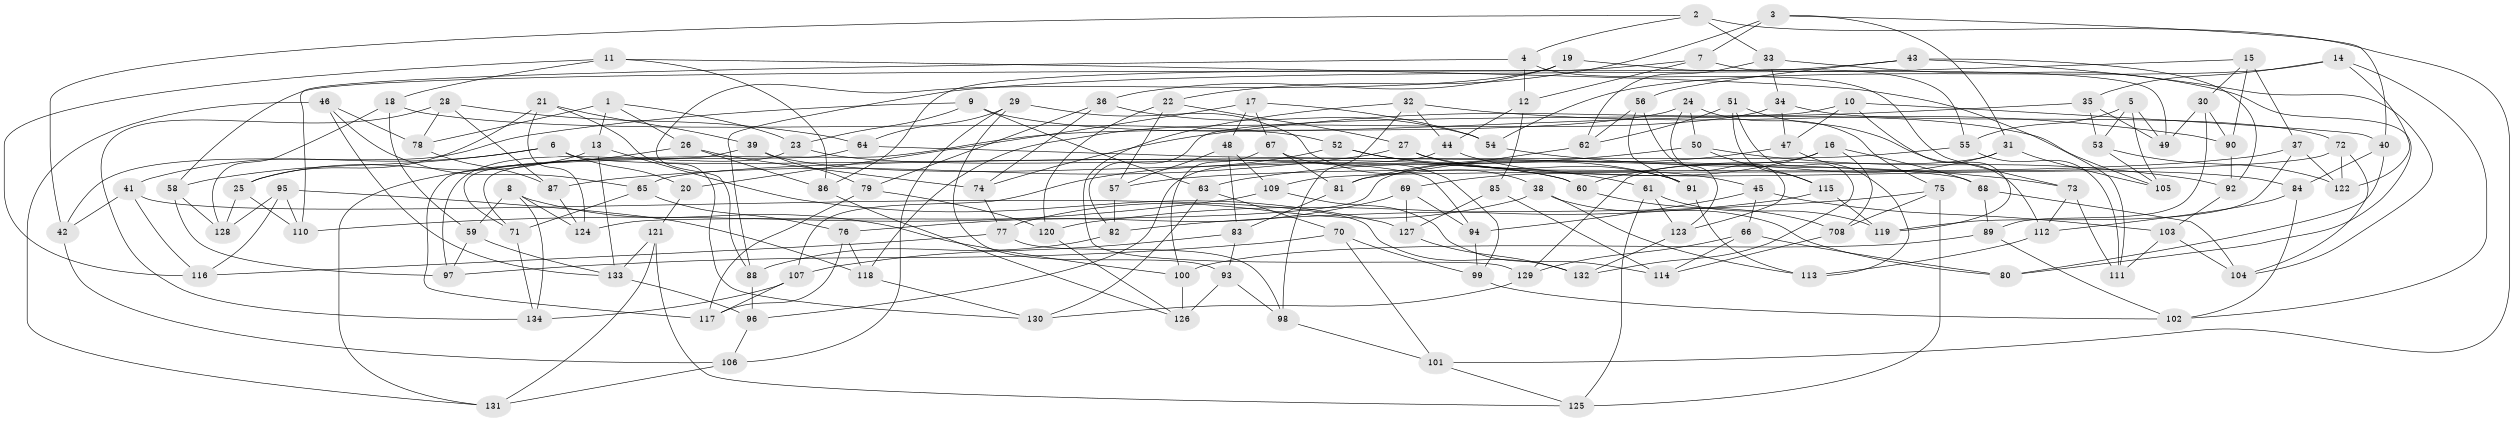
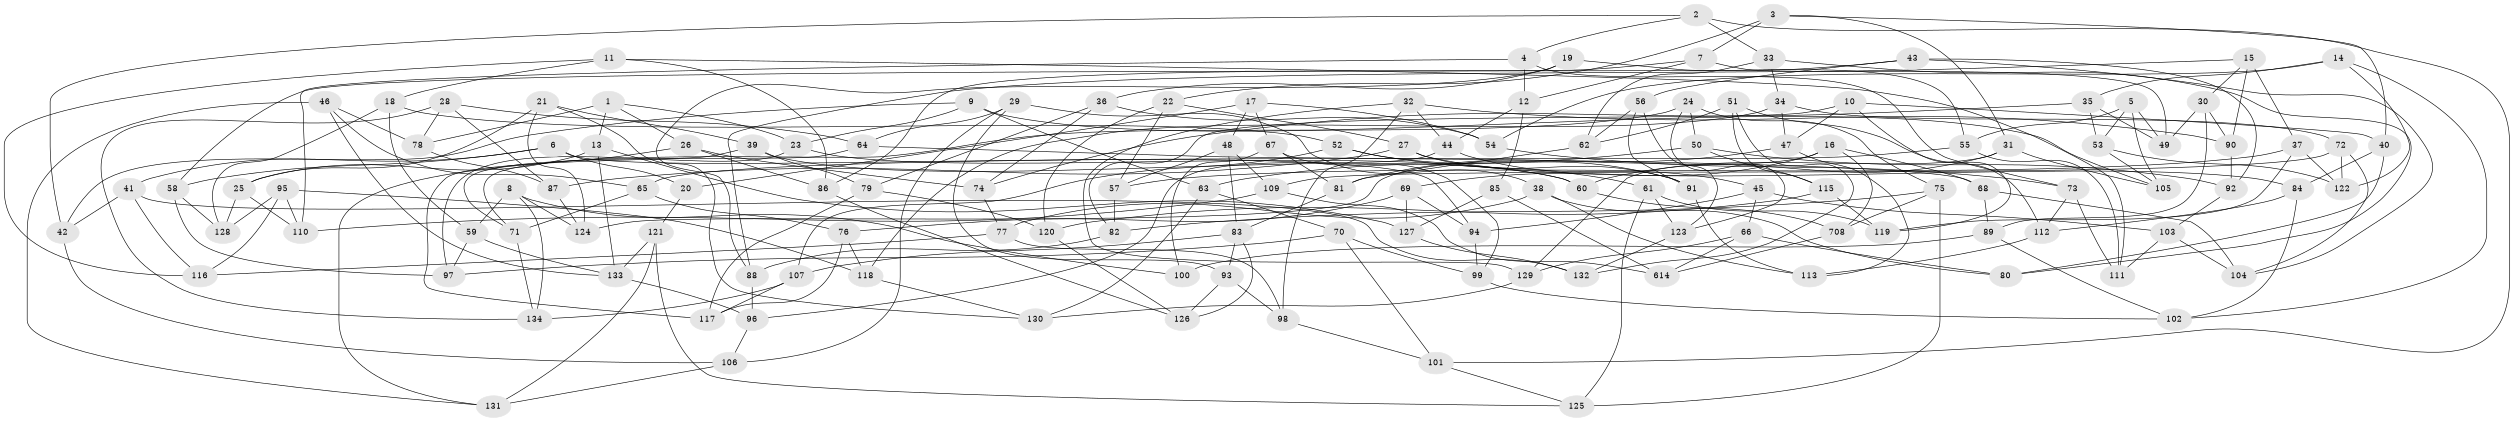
(1662, 276) -> (1662, 276)
(1182, 298) -> (1243, 294)
